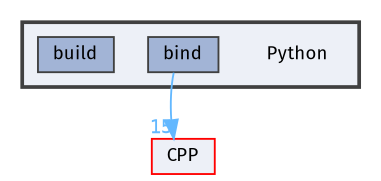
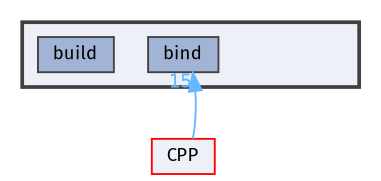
(298, 55) -> none
(171, 99) -> (196, 115)
